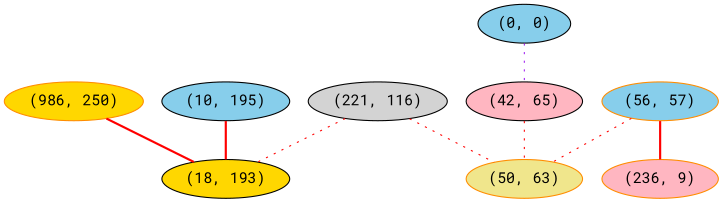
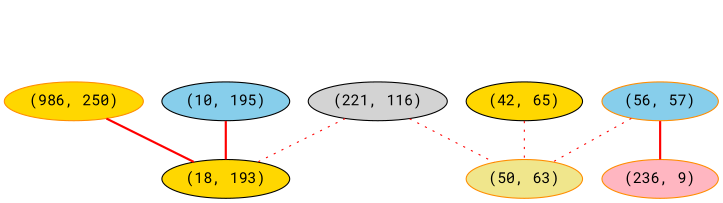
(524, 24) -> none
(524, 101) -> (524, 101)
